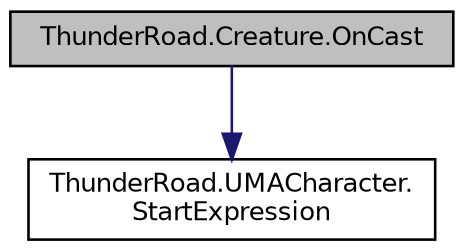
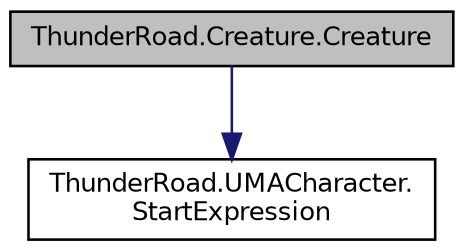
(232, 39) -> (232, 39)
